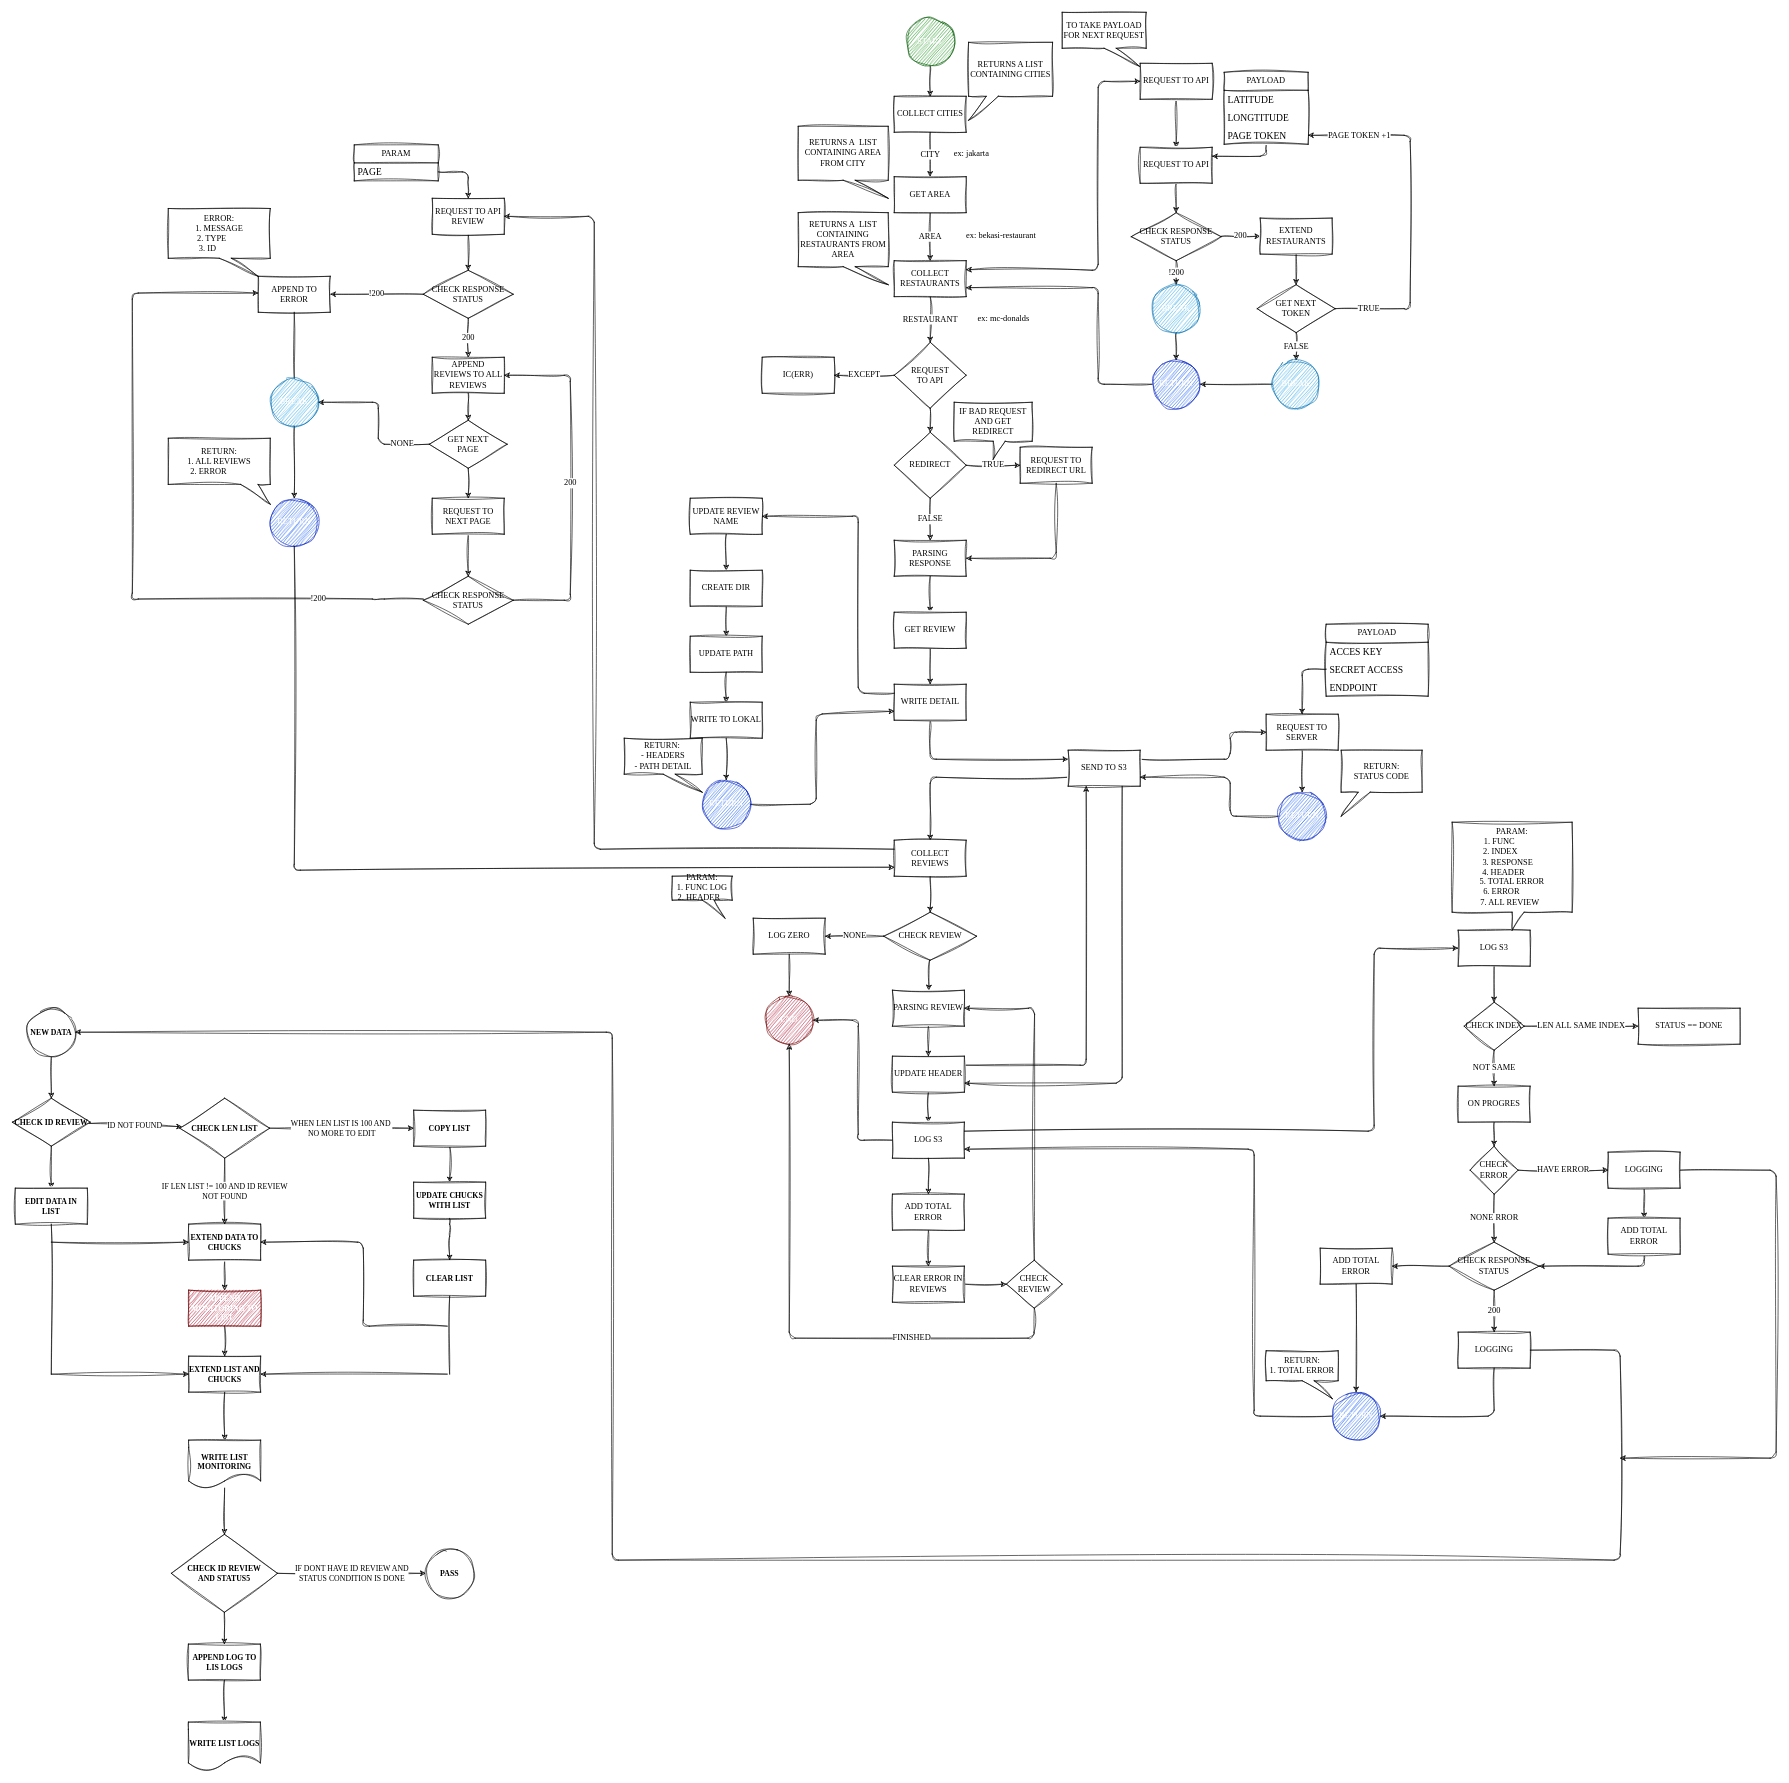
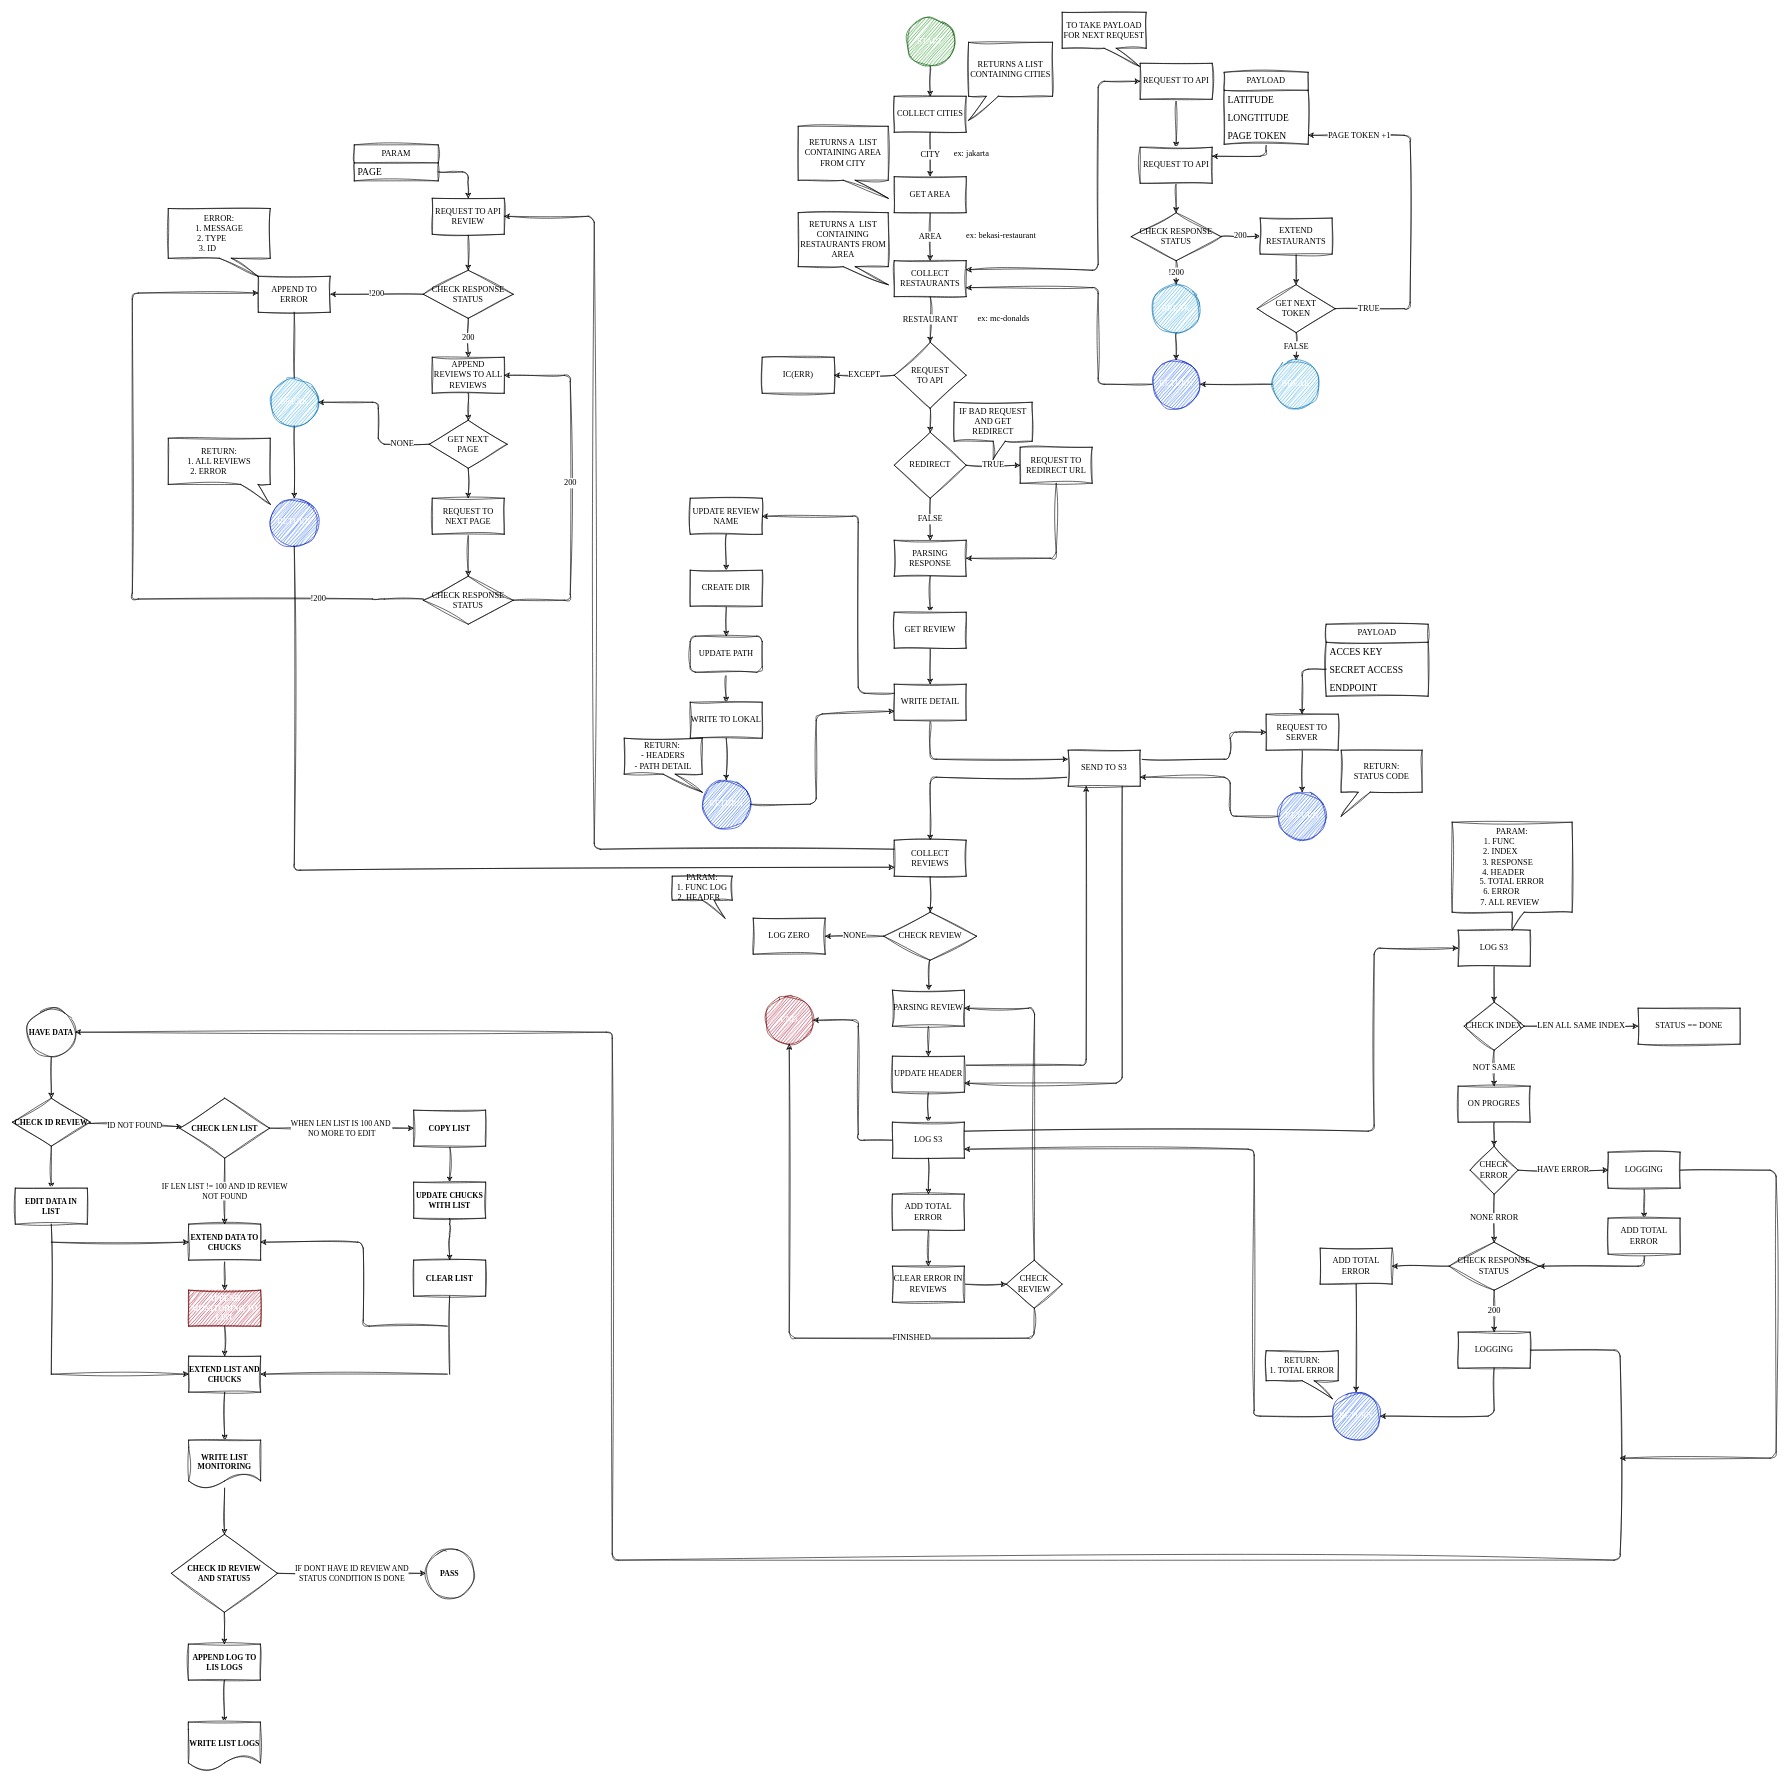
(726, 654) -> (726, 654)
(789, 974) -> none
(51, 1032) -> (51, 1032)
